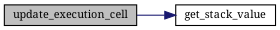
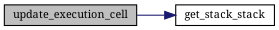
(226, 15) -> (225, 15)
